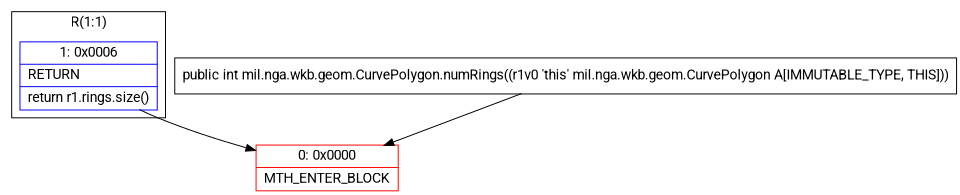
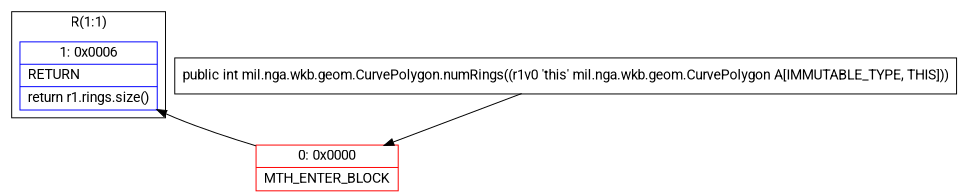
(192, 131) -> (210, 131)
